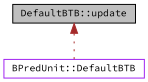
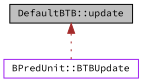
(74, 69) -> (71, 69)
